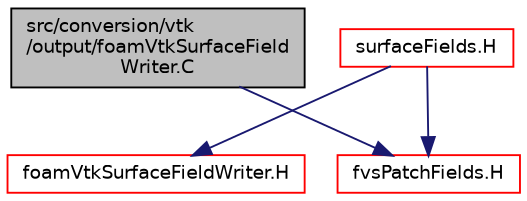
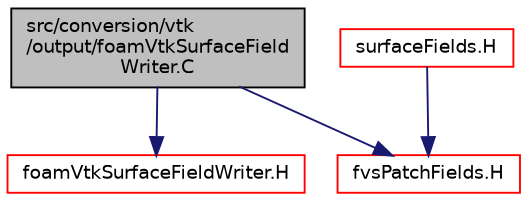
(309, 103) -> (157, 112)
